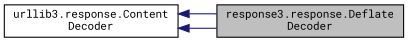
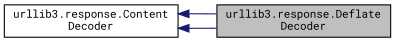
(310, 21) -> (304, 21)
